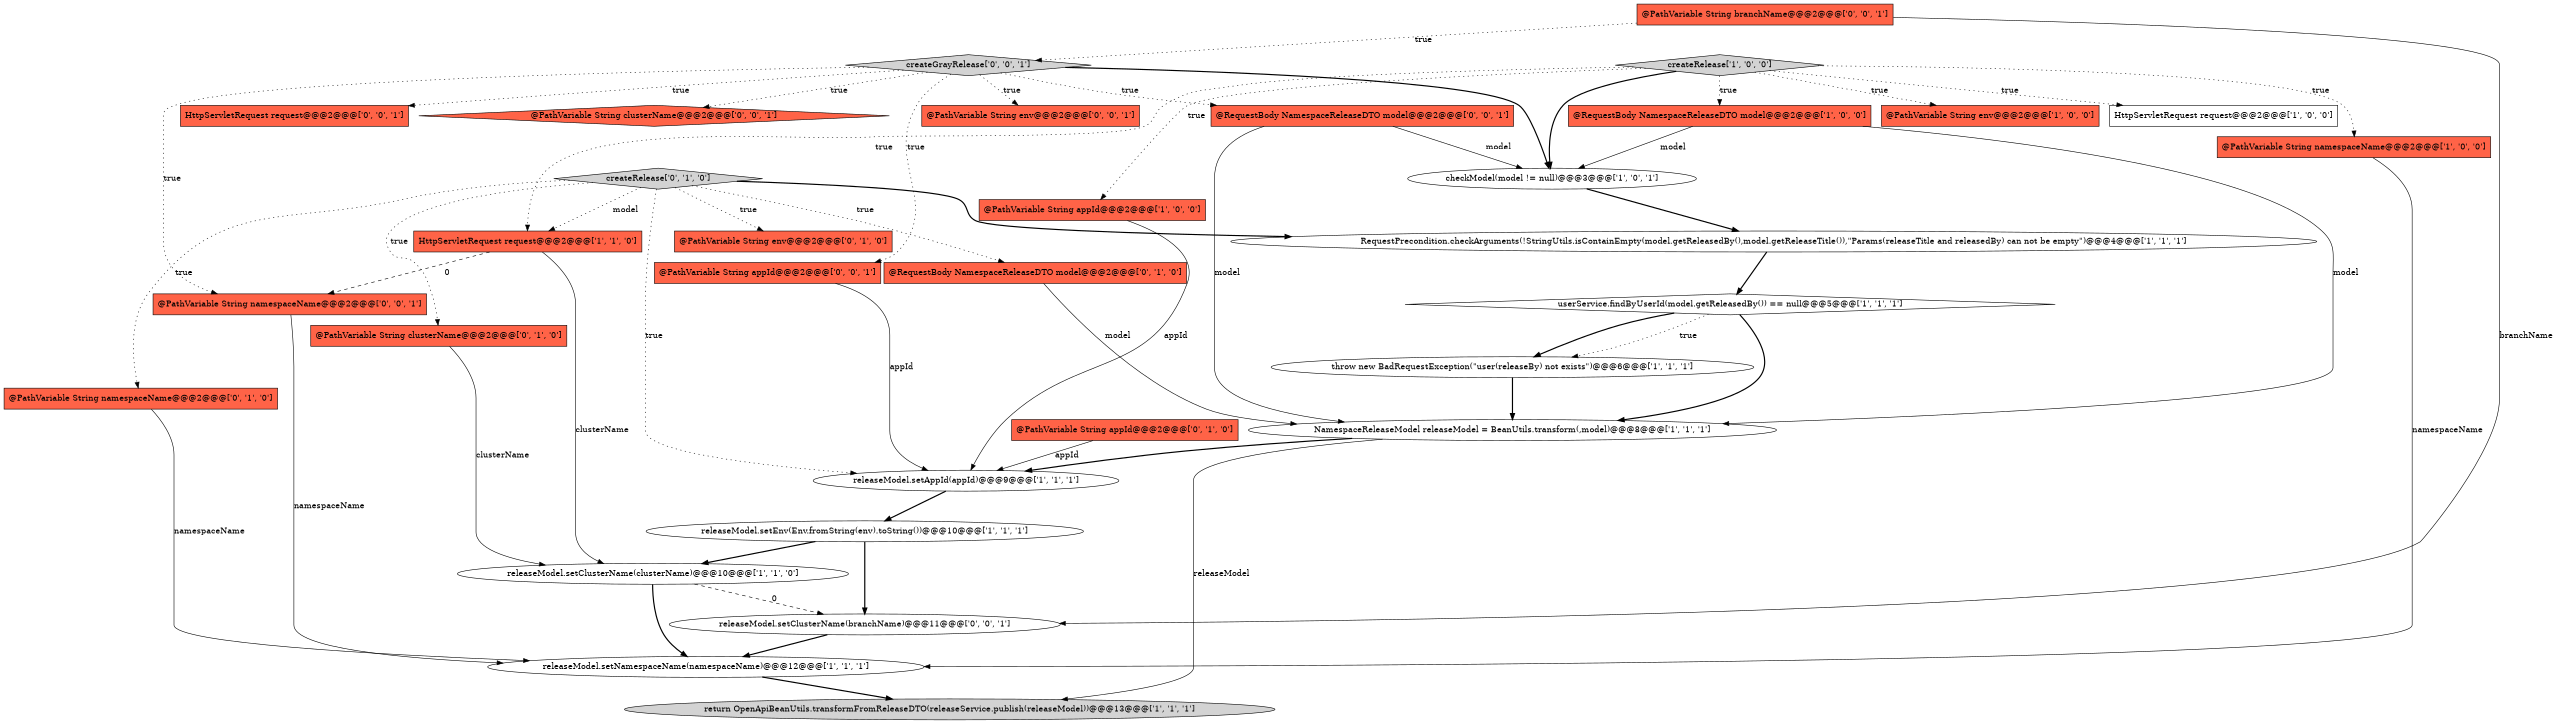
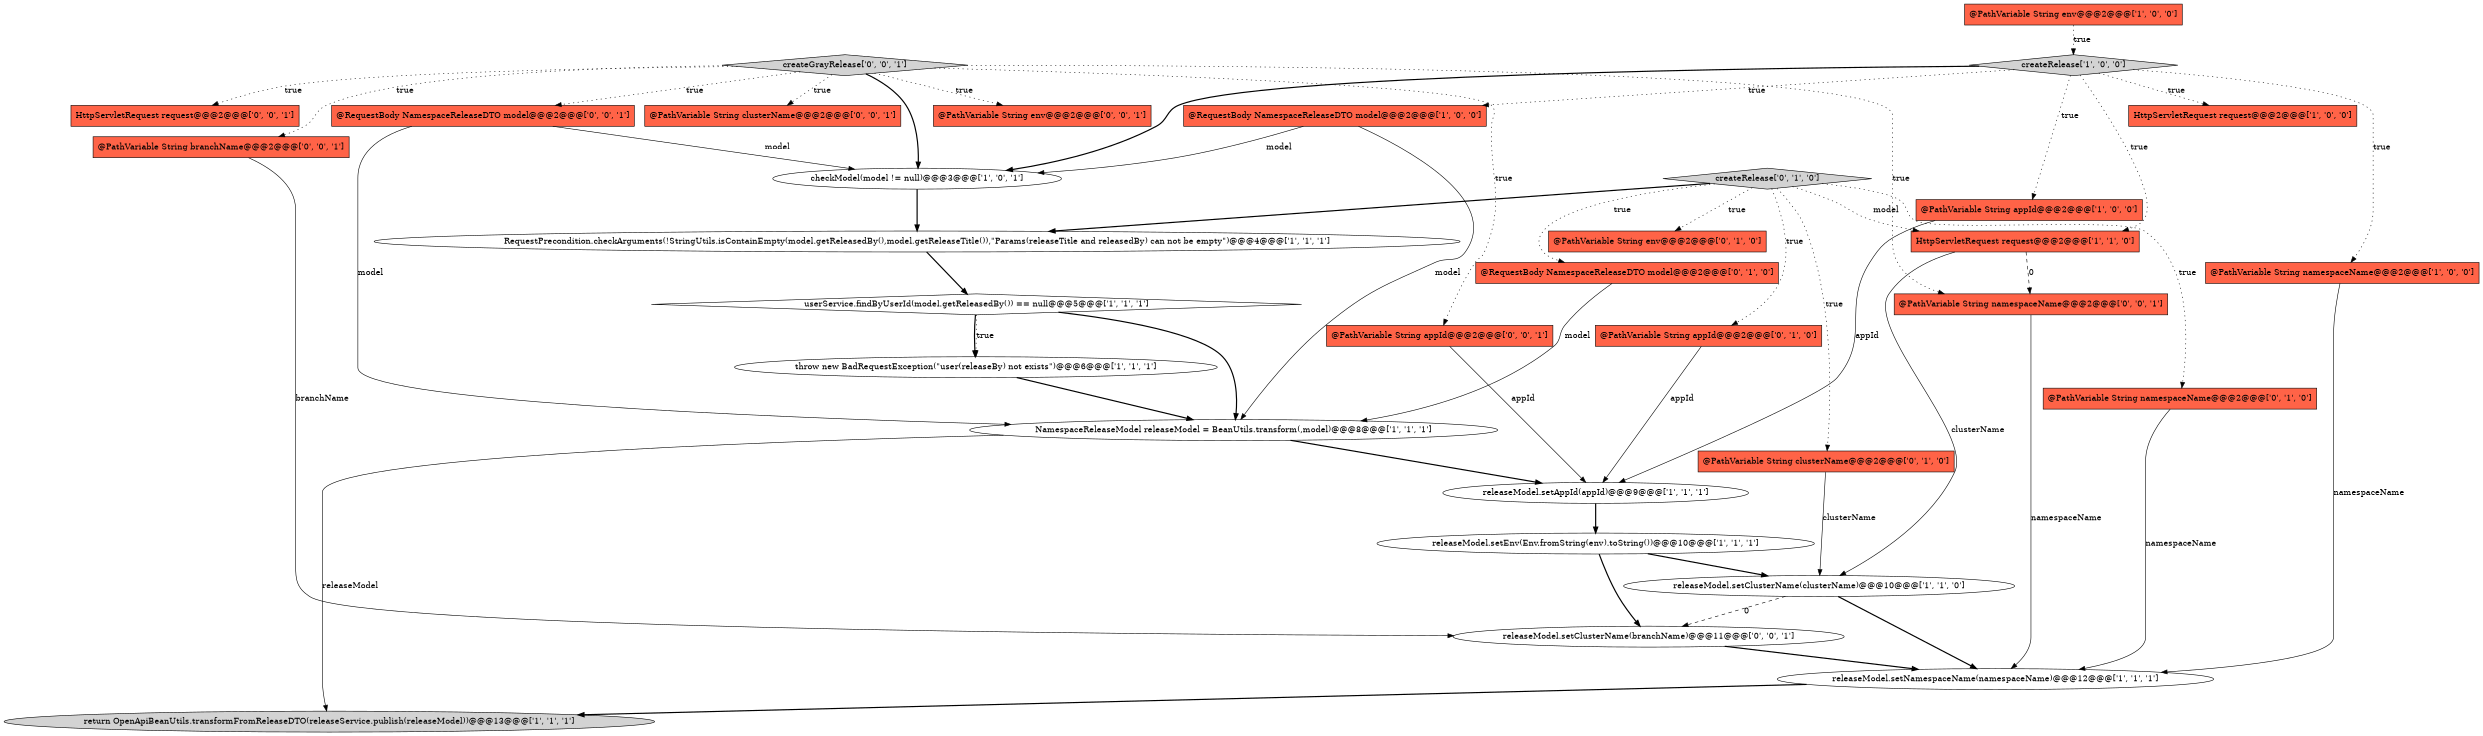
(1339, 42) -> (499, 75)
(1842, 88) -> (2073, 37)
(654, 116) -> (773, 116)
(2224, 116) -> (2243, 116)
(645, 416) -> (1785, 265)
